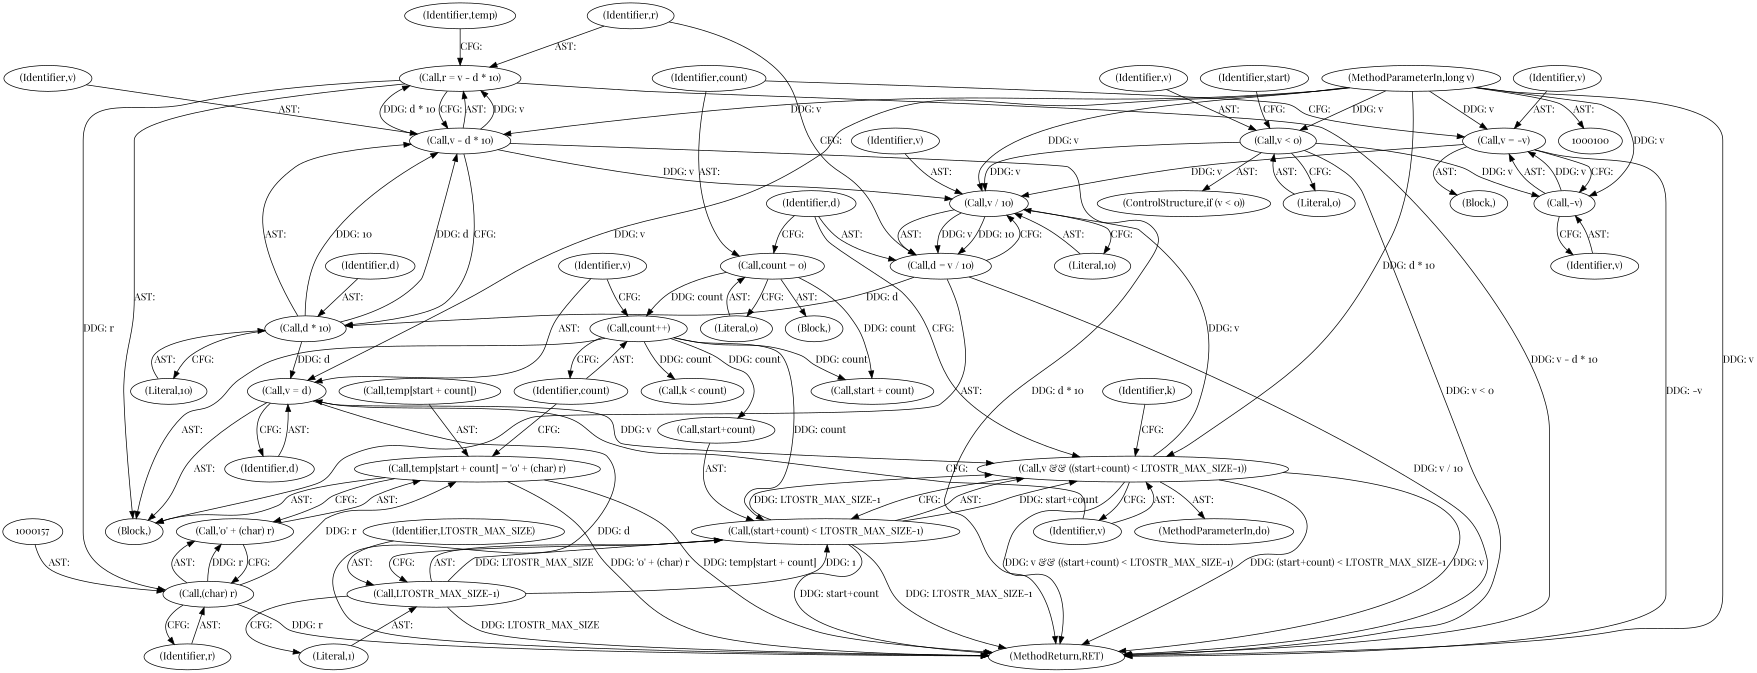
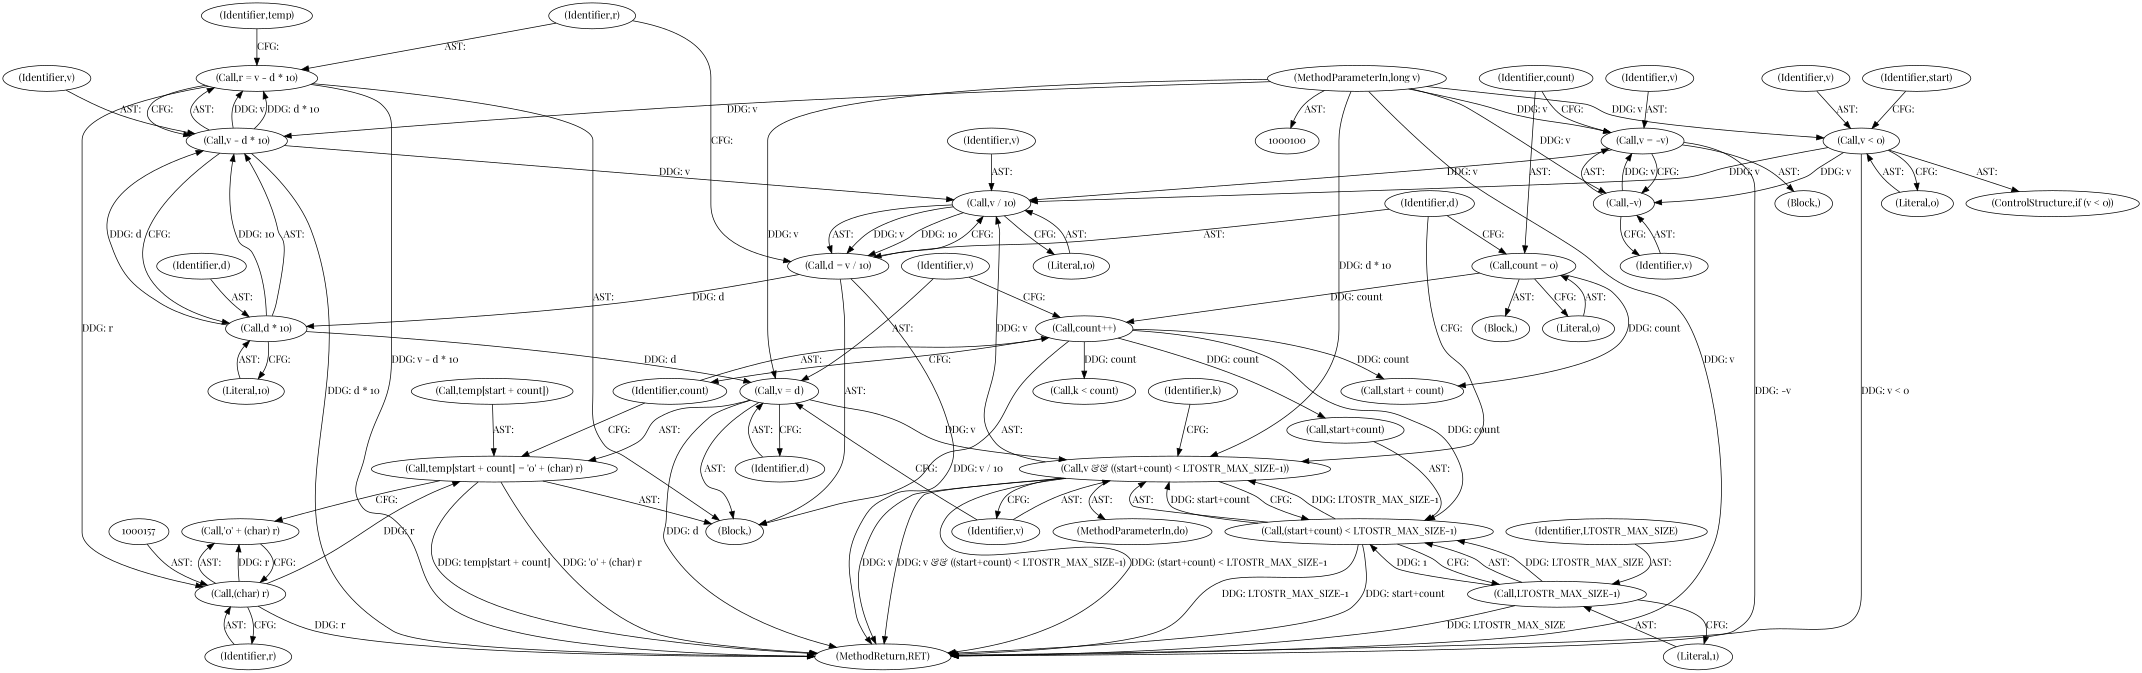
(1149, 108) -> none
(362, 505) -> (666, 414)
